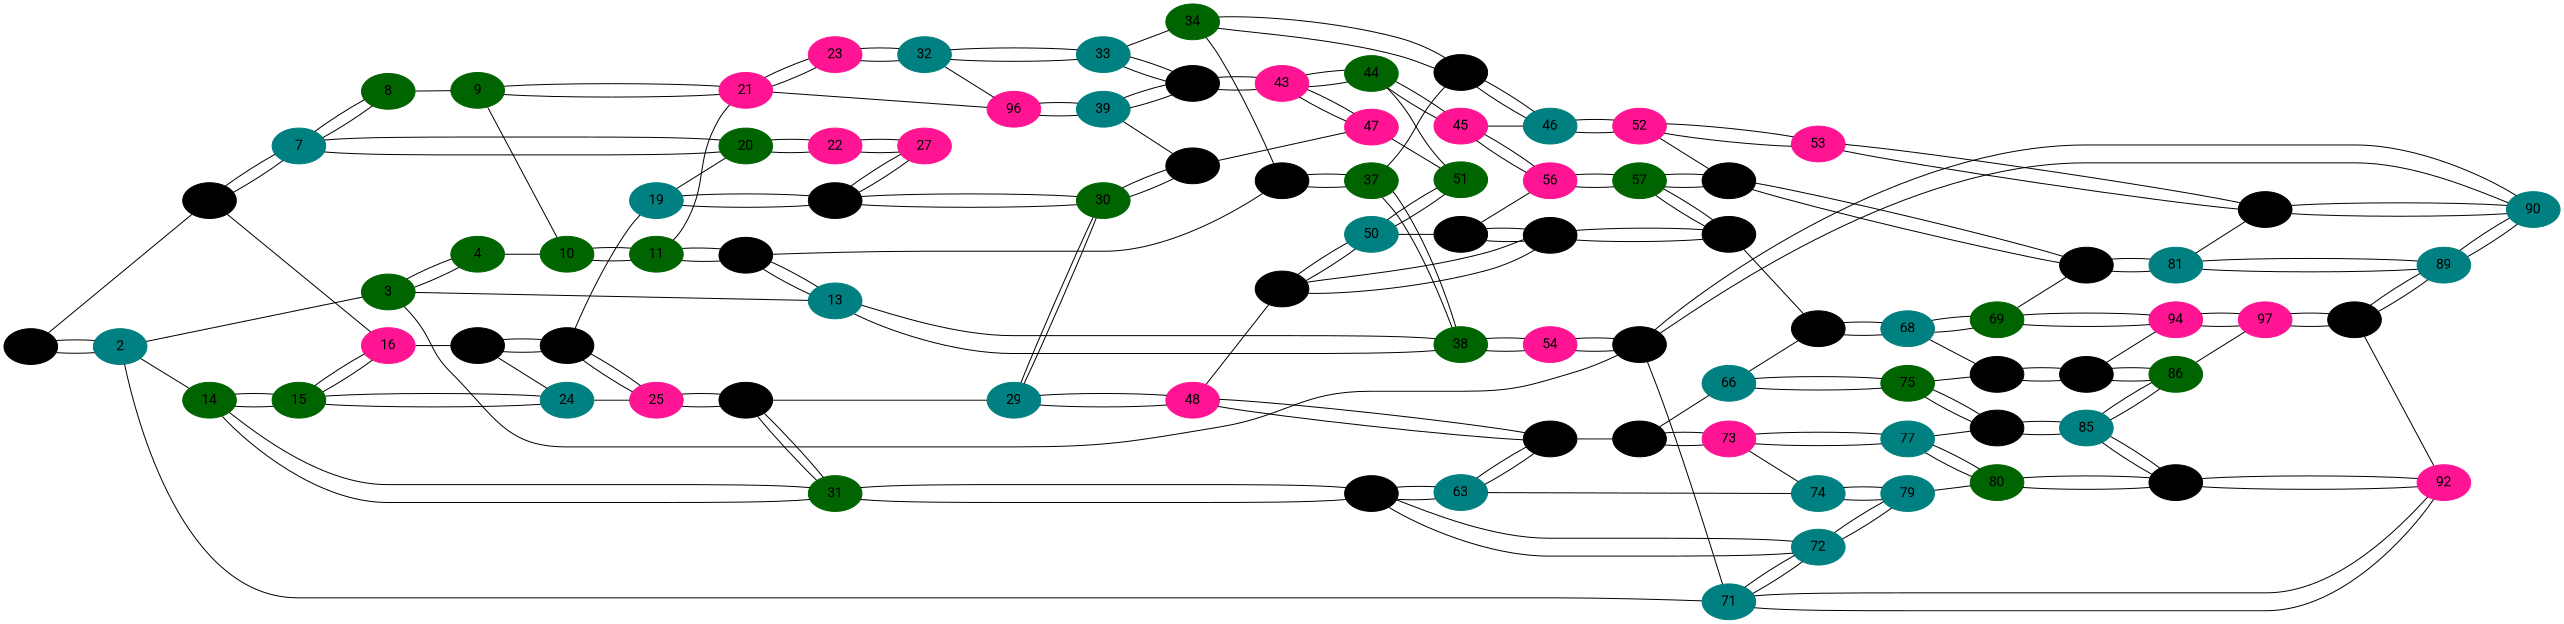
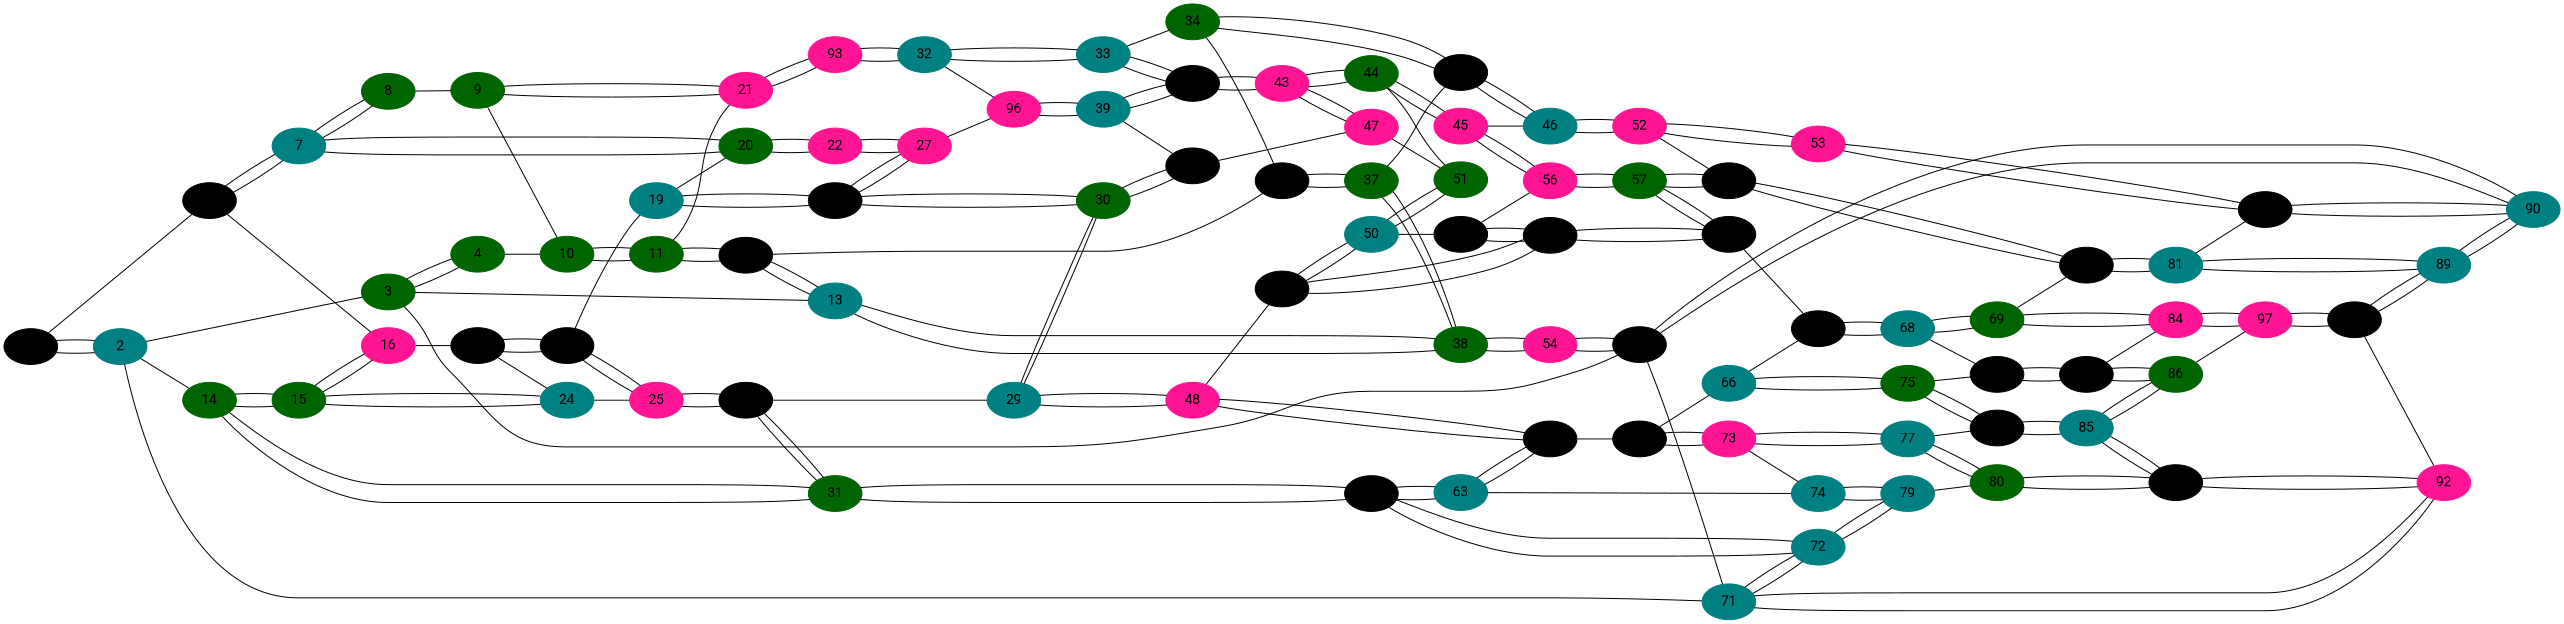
(835, 55) -> (835, 55)
(880, 100) -> (969, 128)
(2176, 320) -> (2176, 320)
